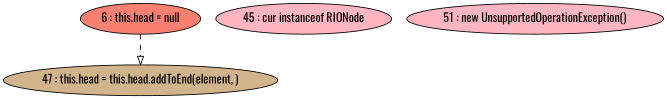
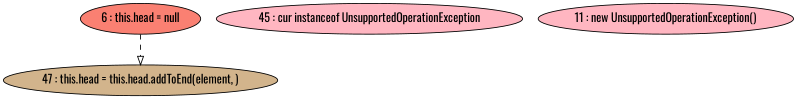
(304, 19) -> (369, 19)
(535, 19) -> (666, 19)
